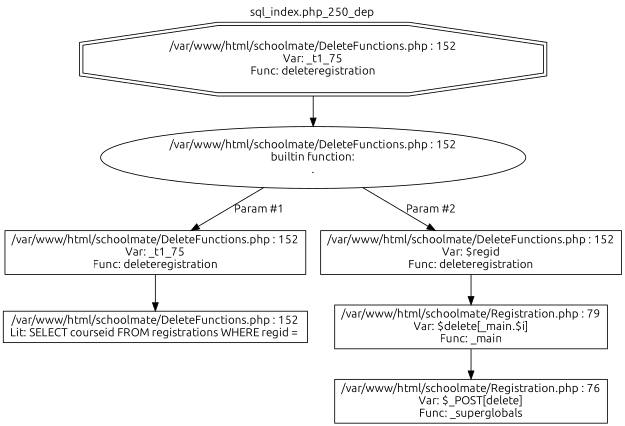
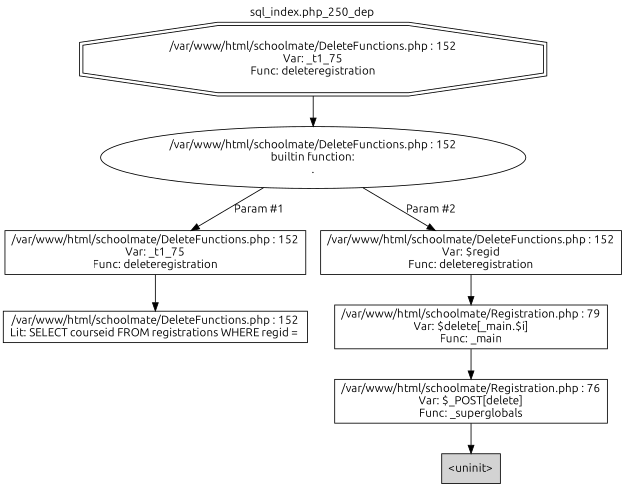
none -> (471, 469)
